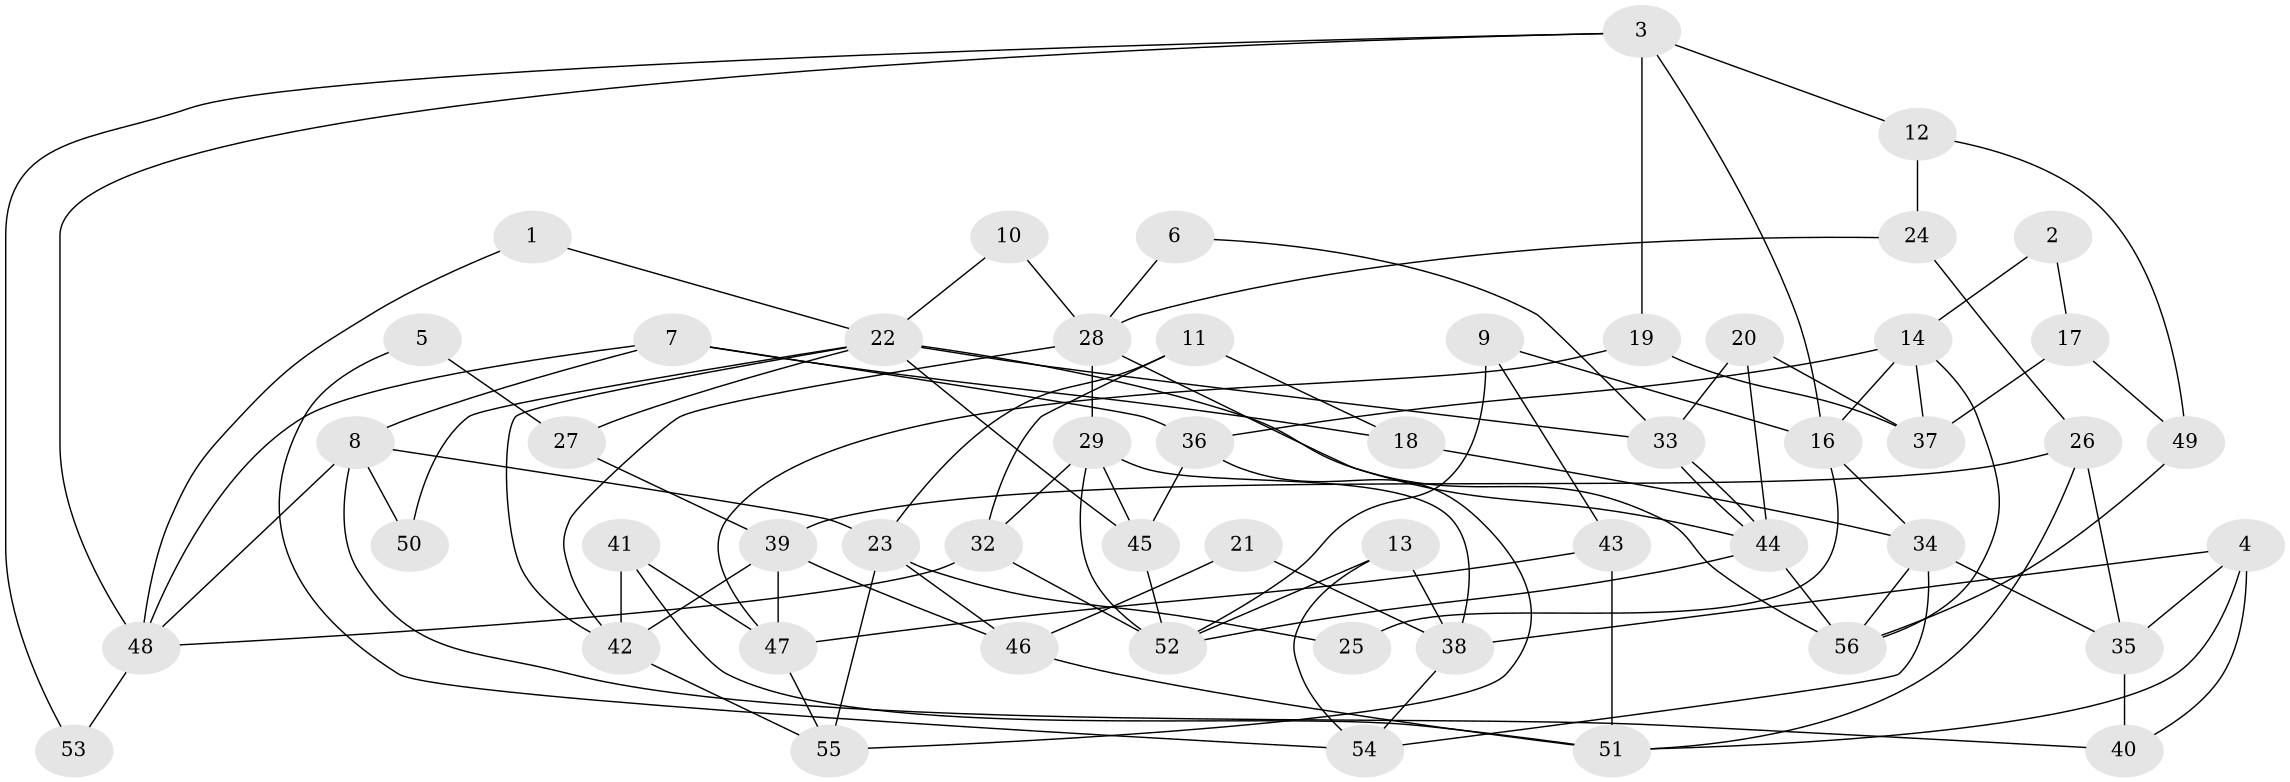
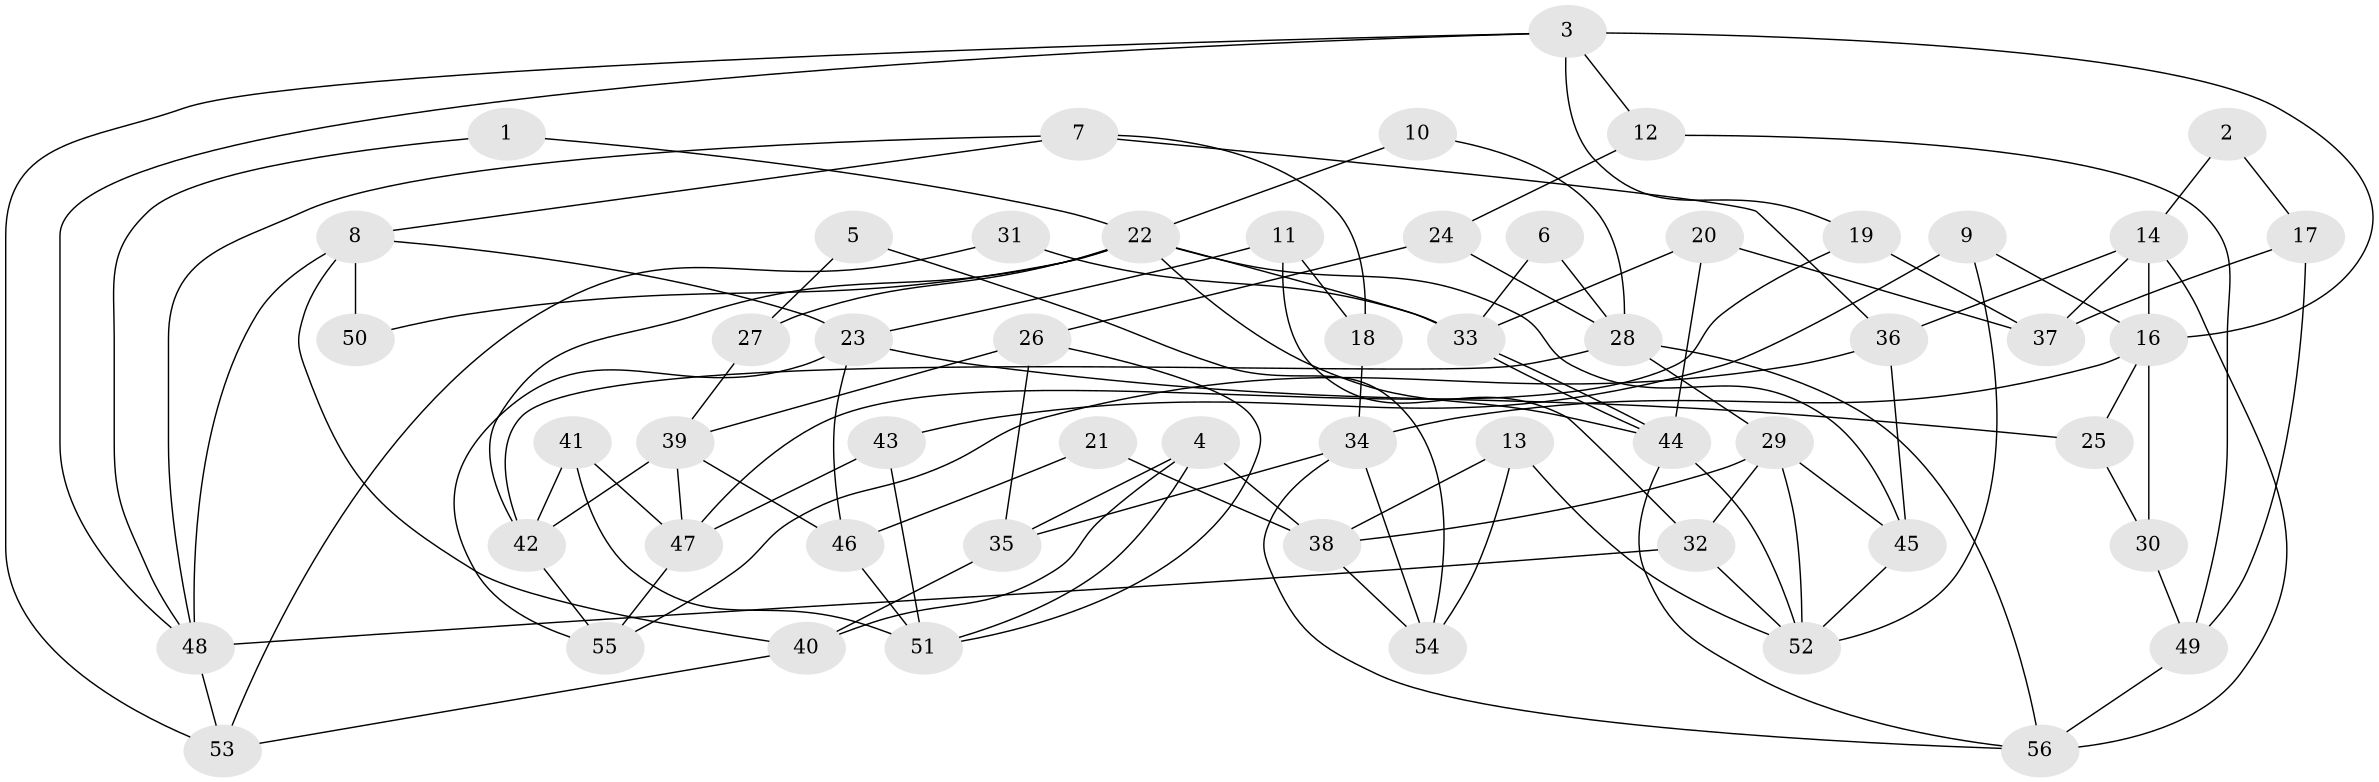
none -> (1011, 237)
none -> (2149, 545)
none -> (515, 700)
